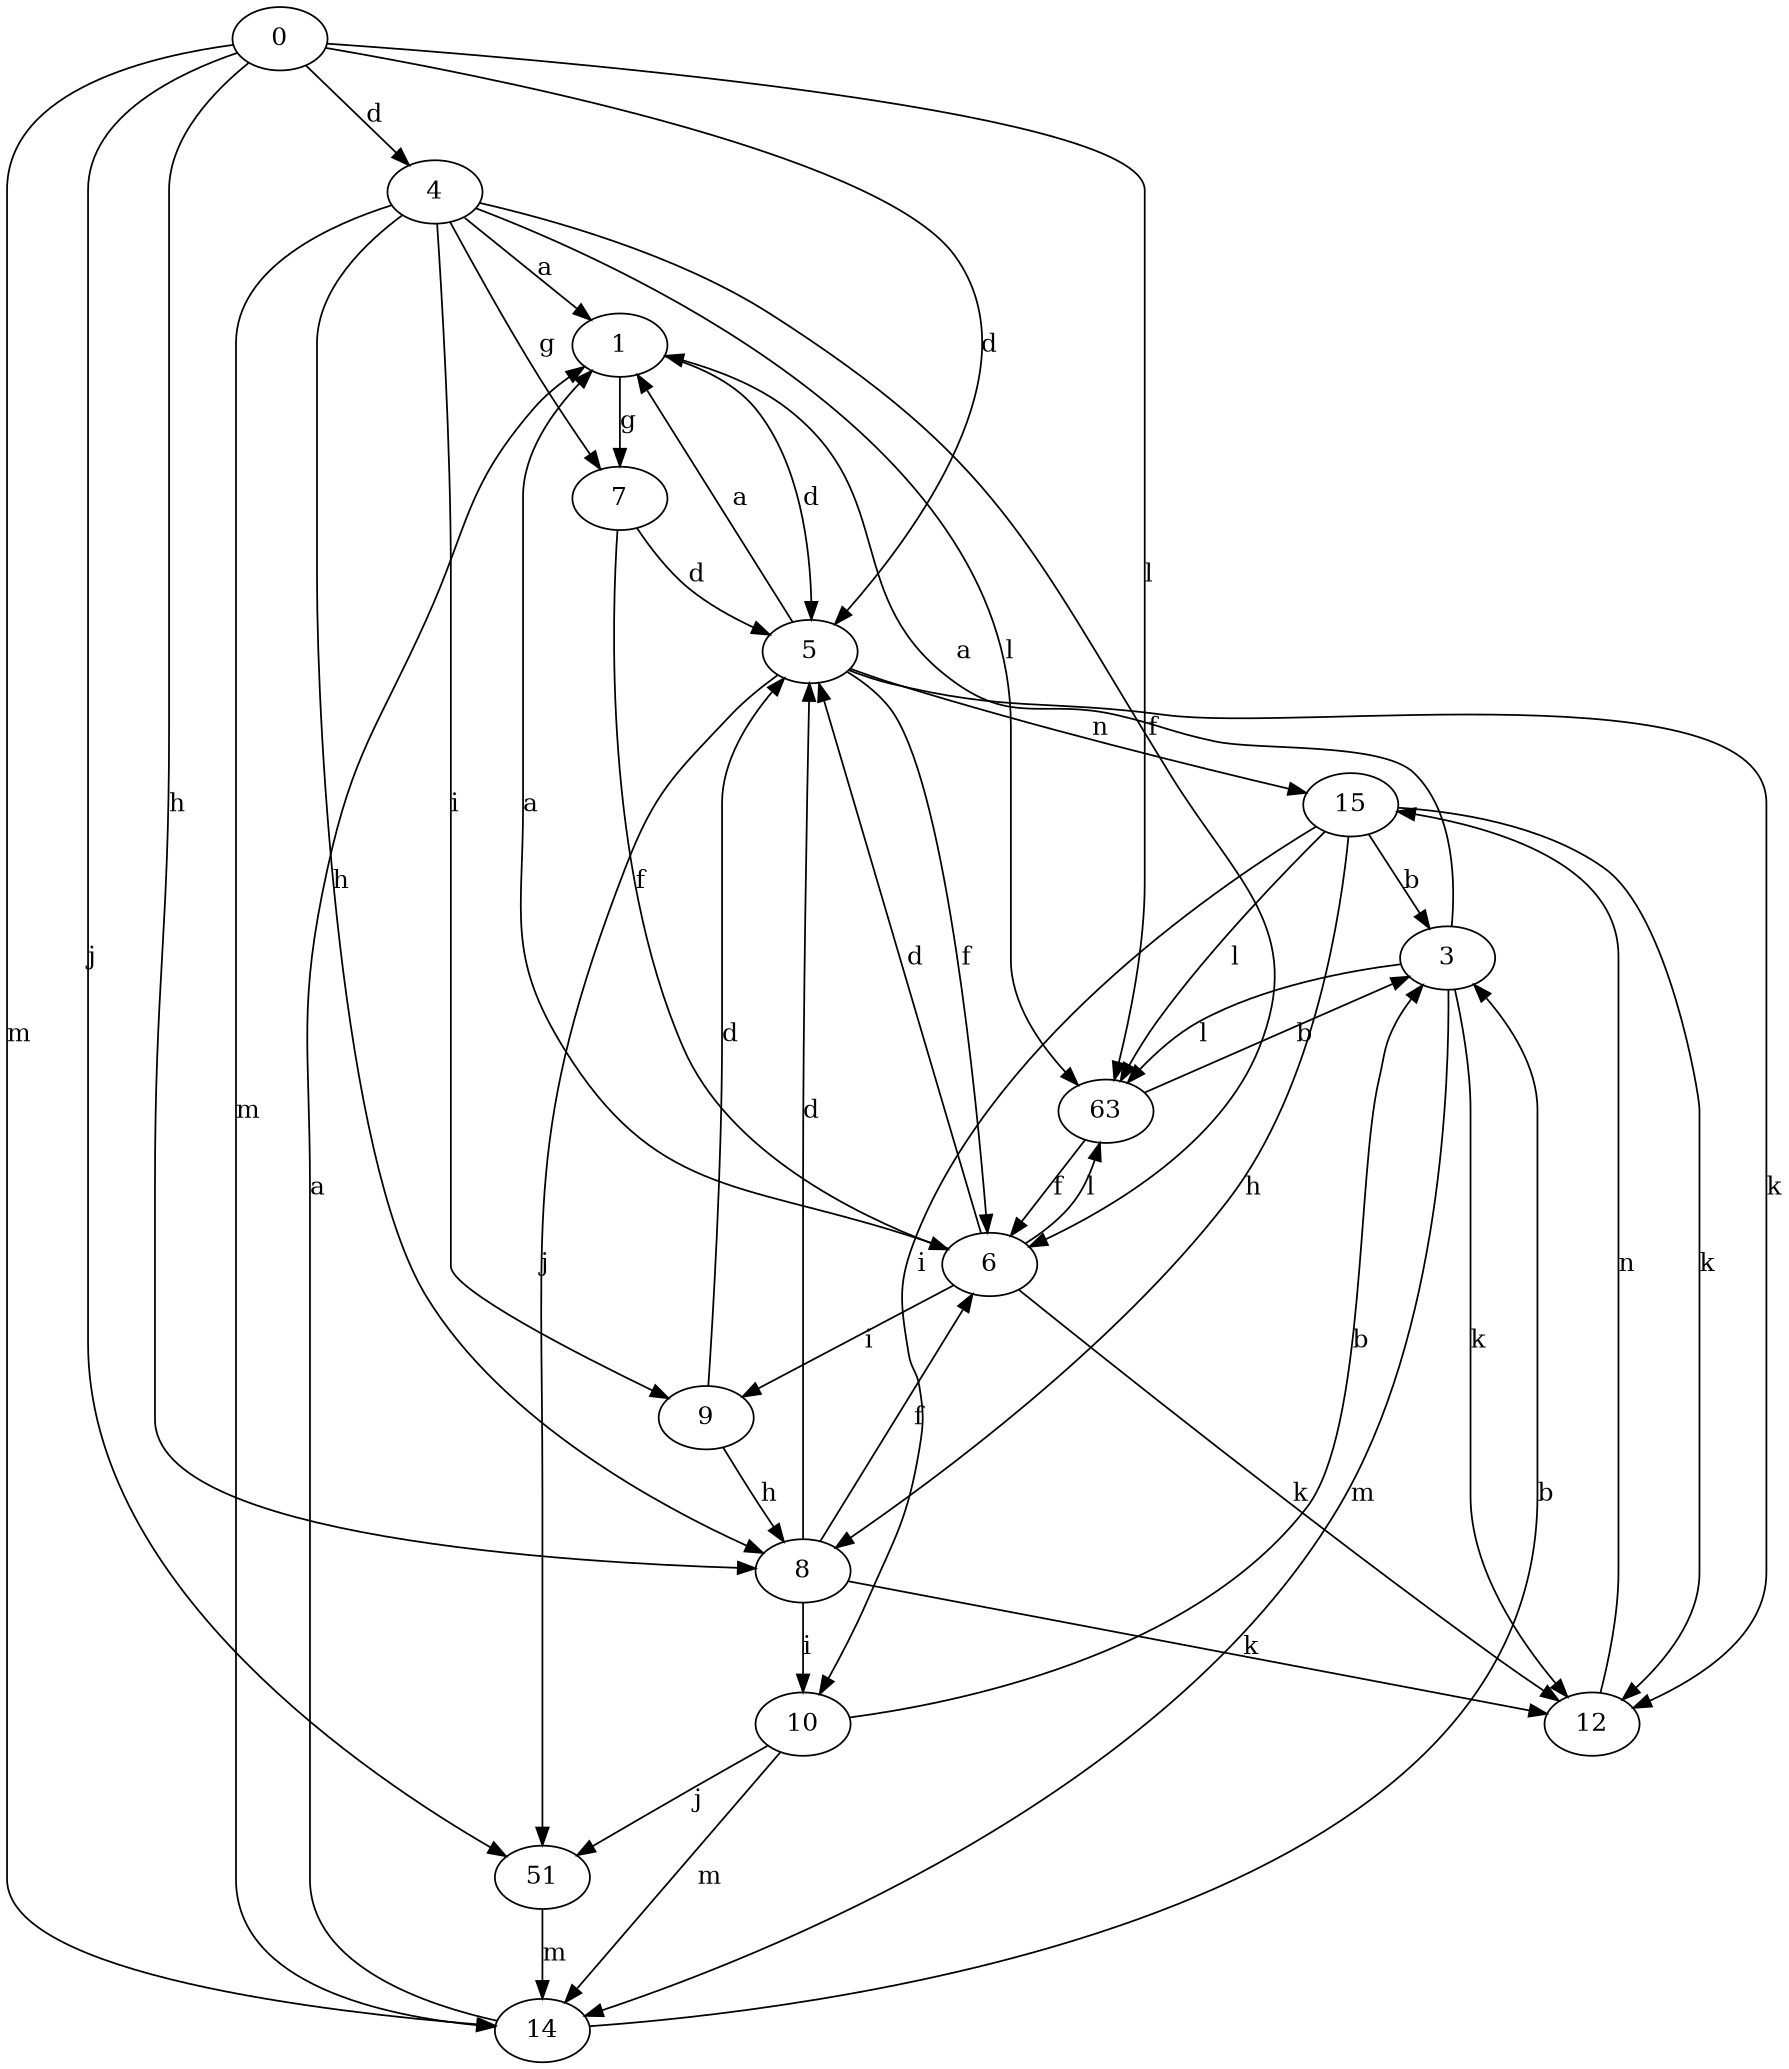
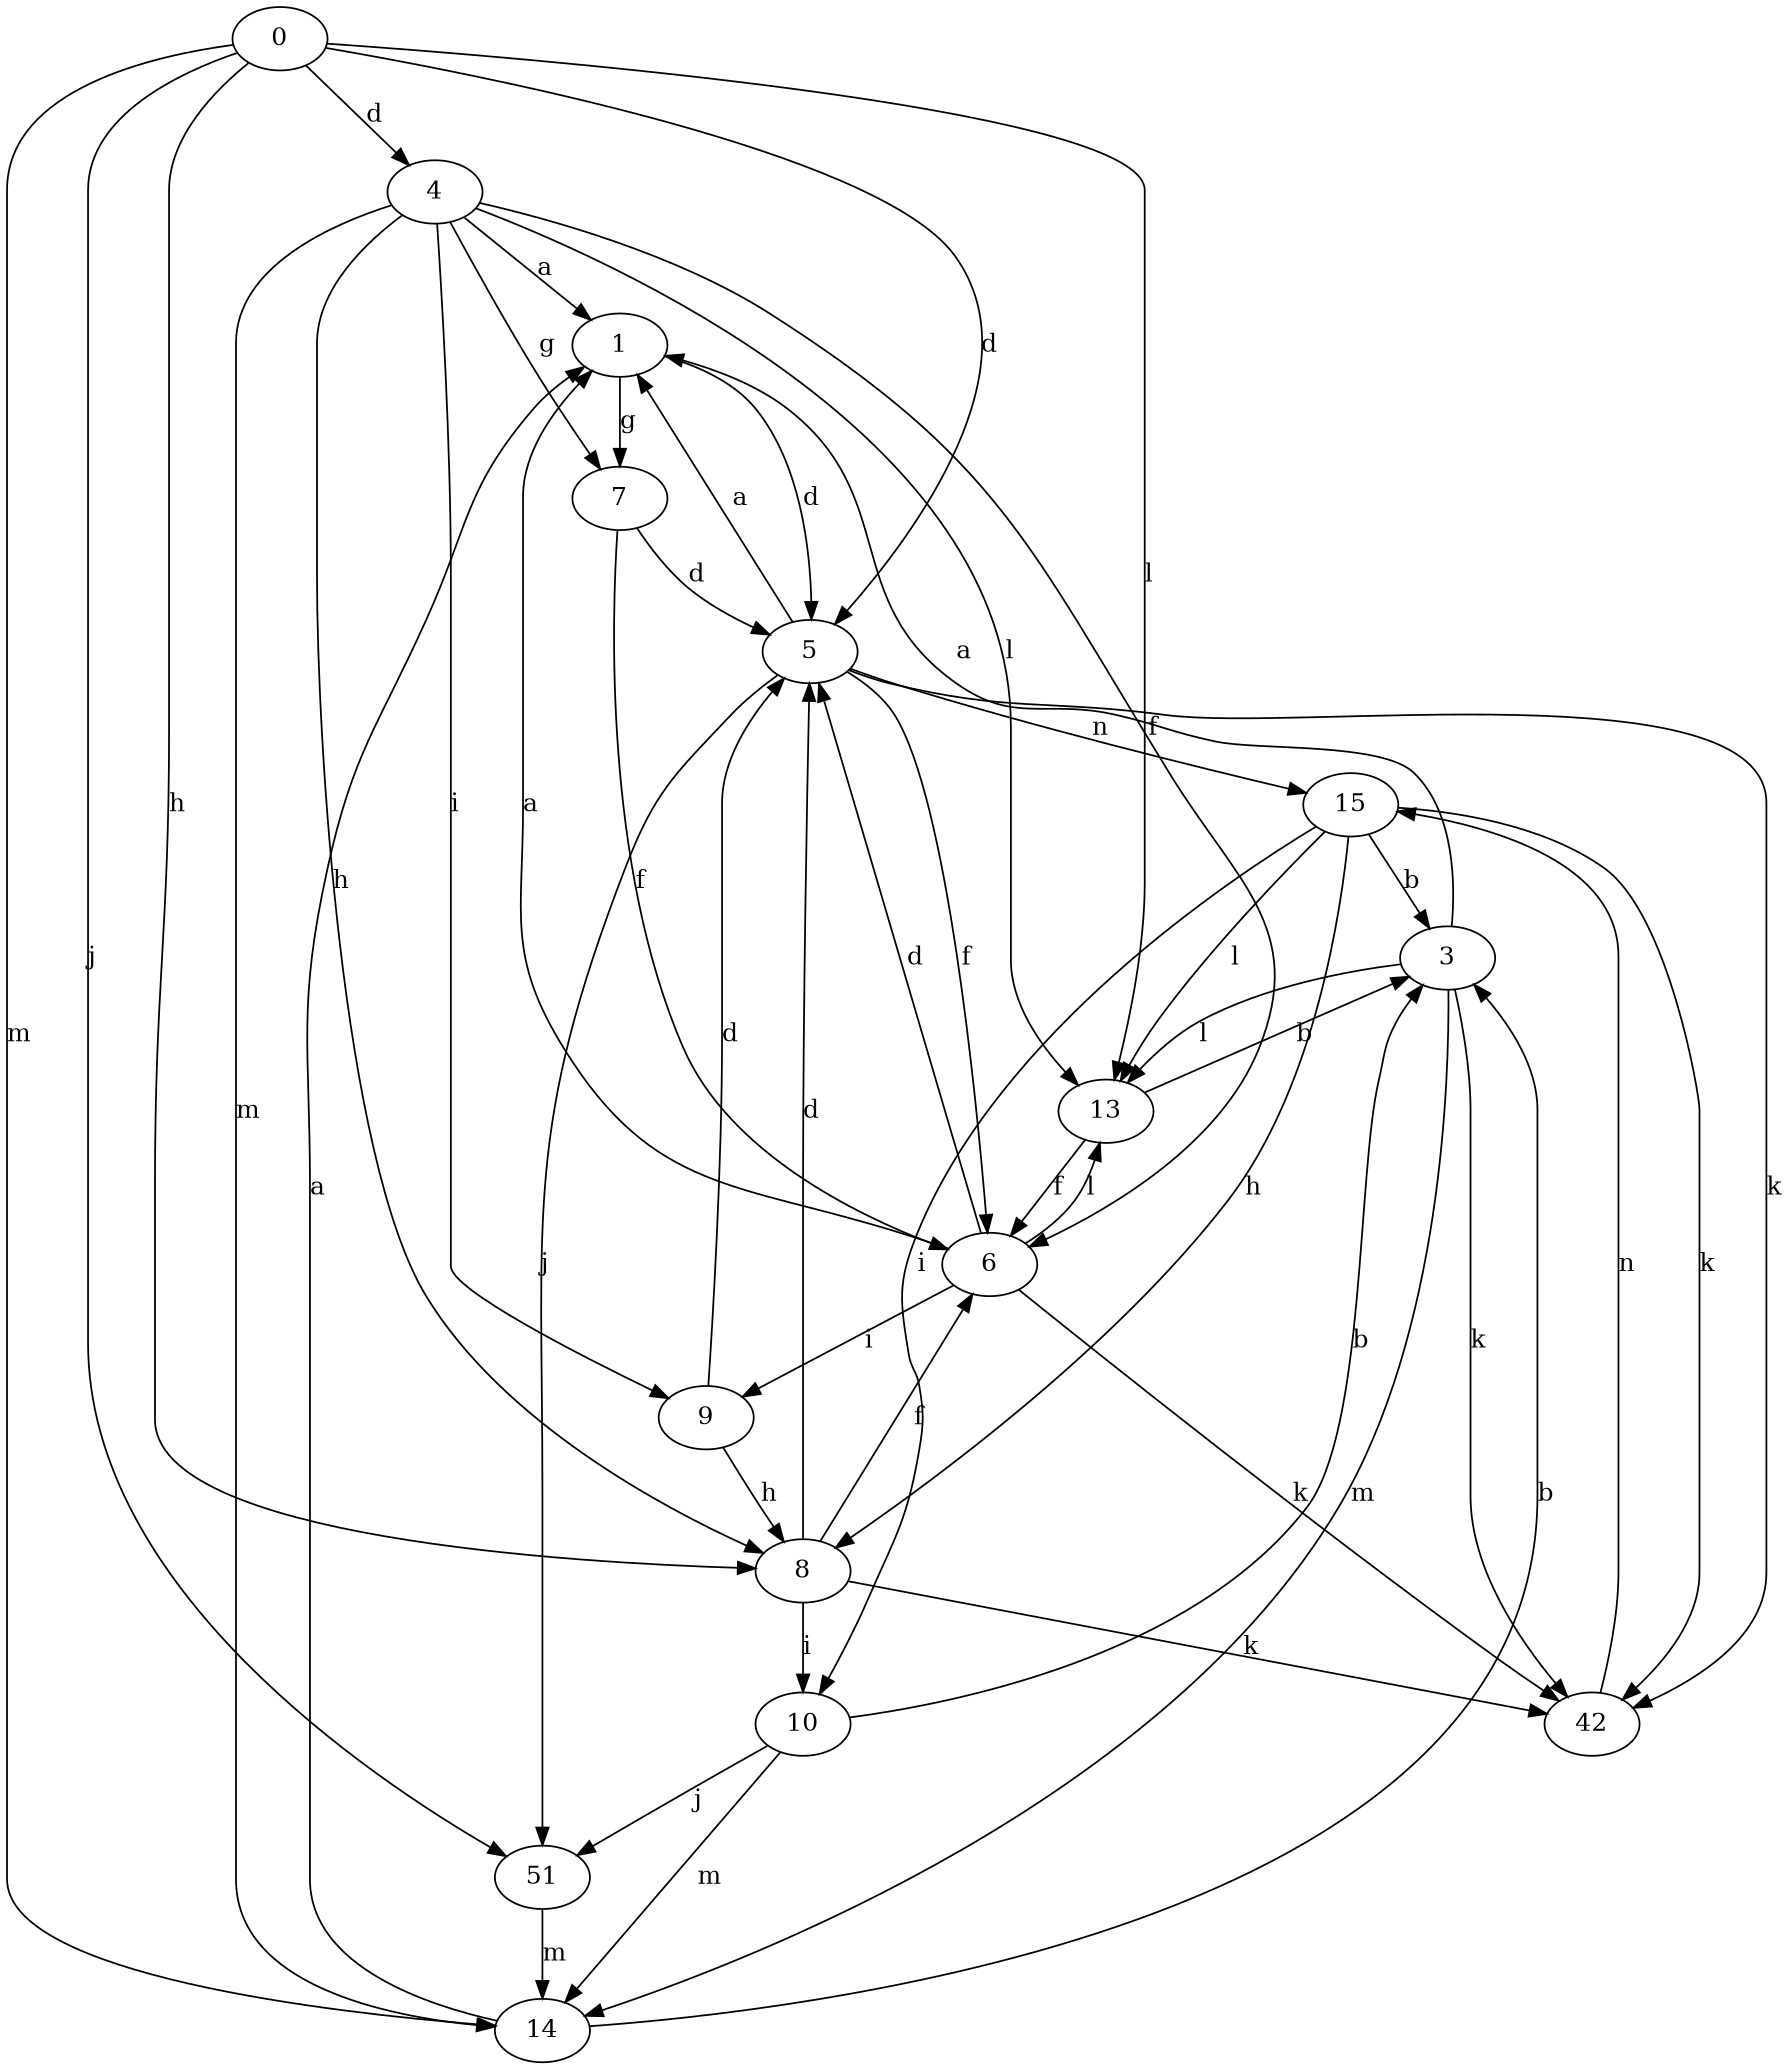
(1106, 1111) -> (1106, 1111)
(1592, 1724) -> (1592, 1724)
